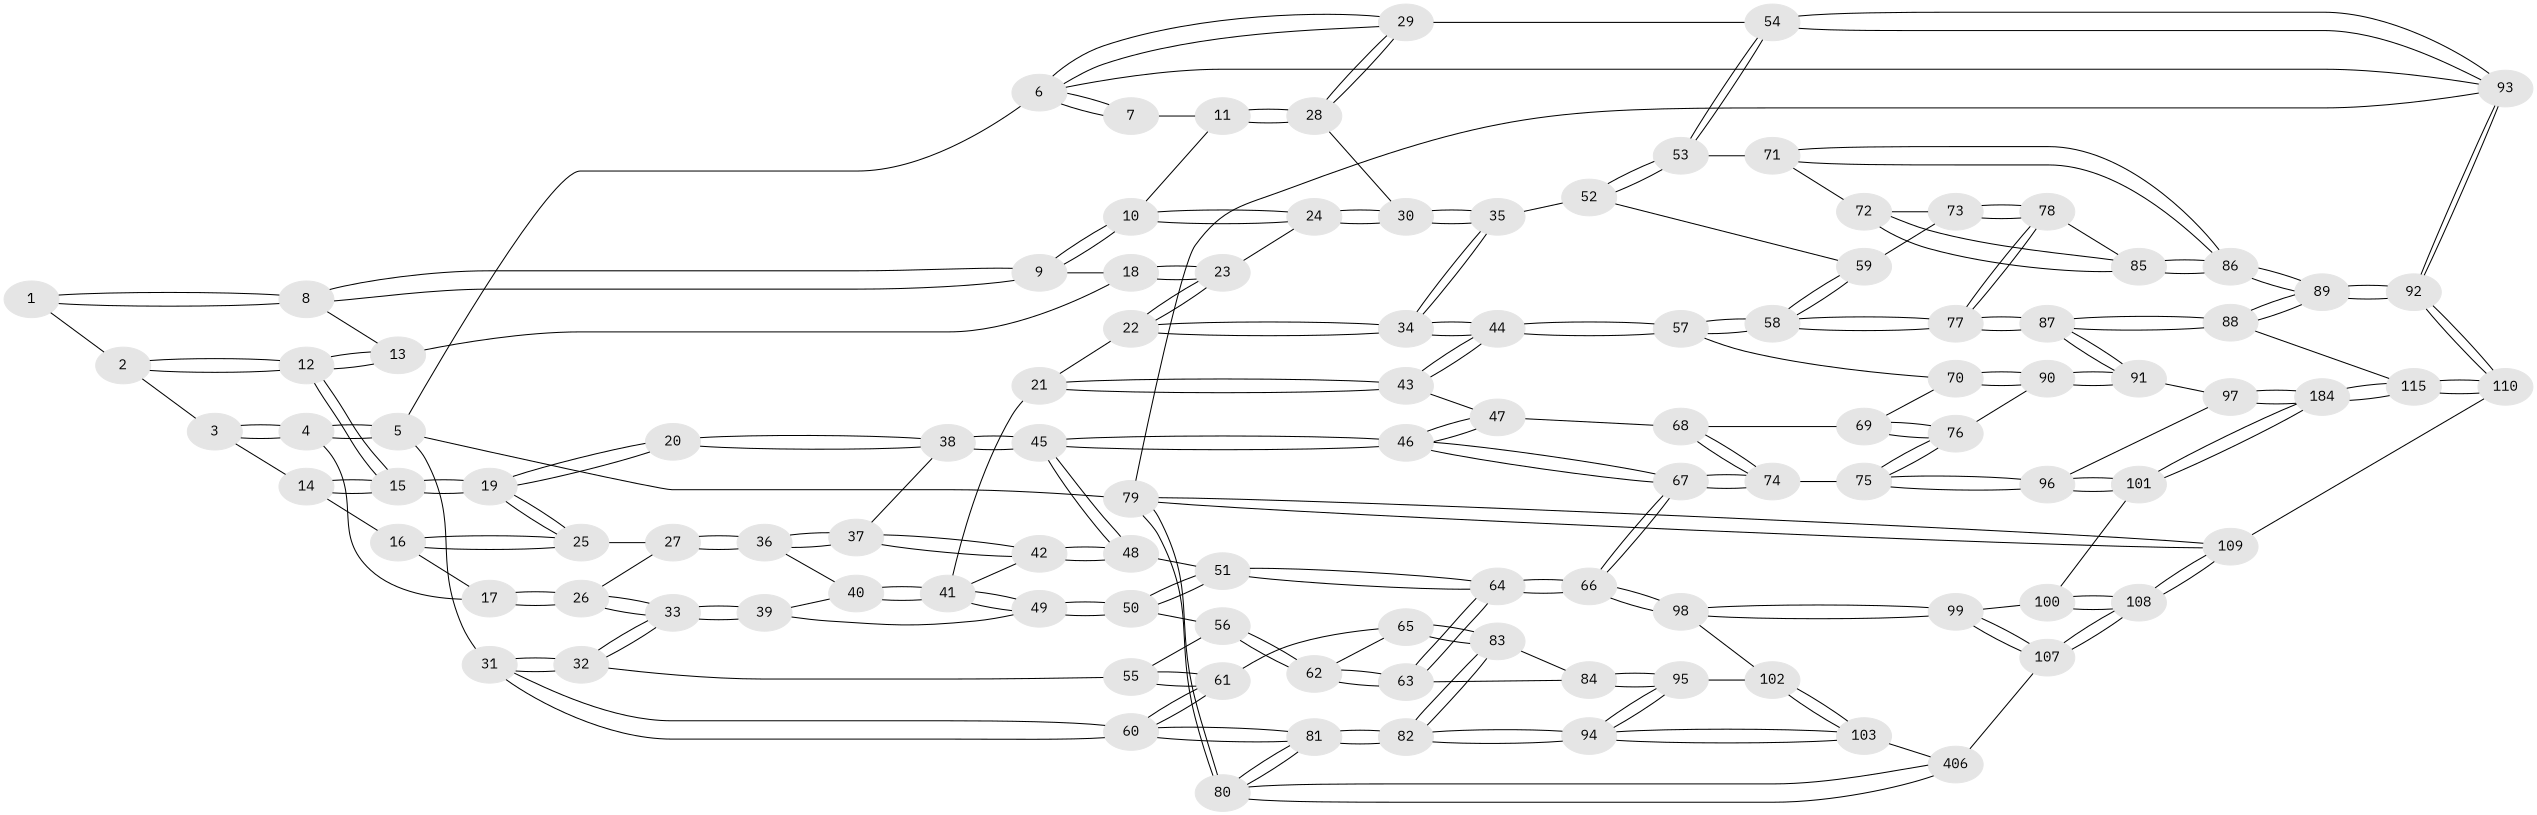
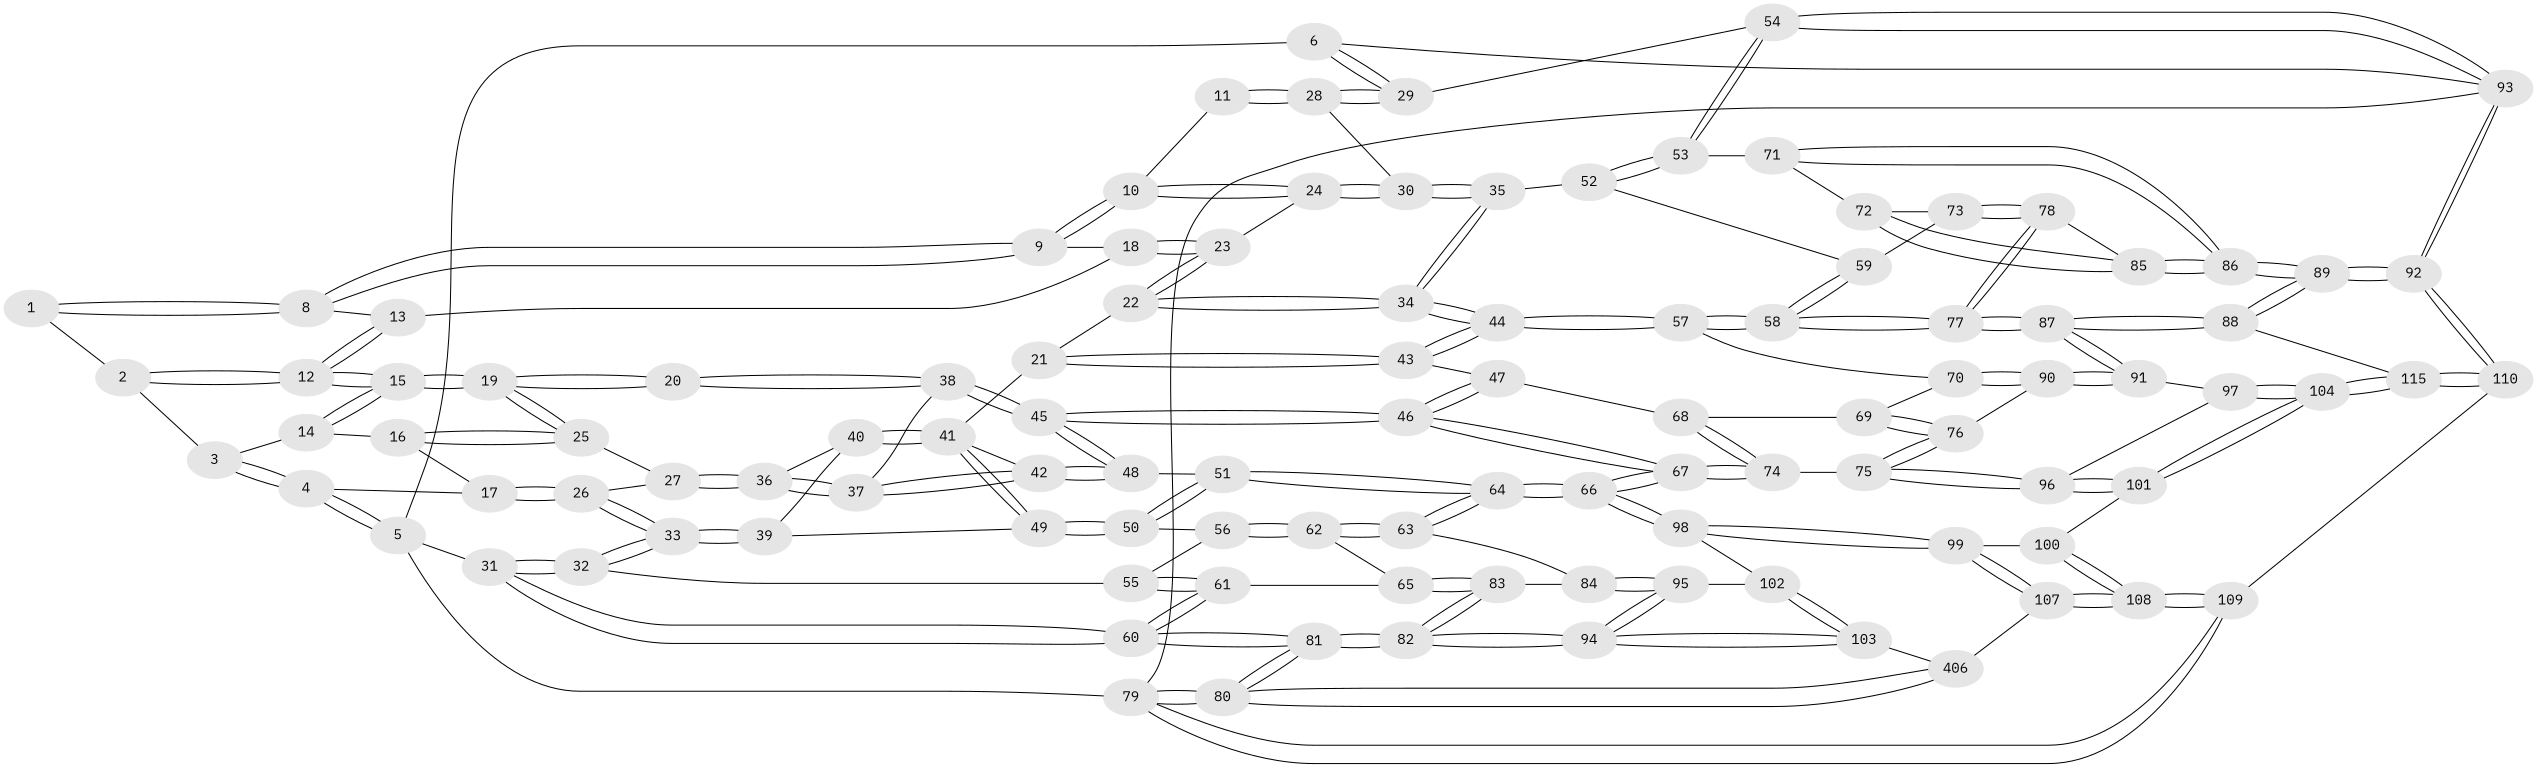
(1131, 116) -> none
(2322, 397) -> (2322, 392)
